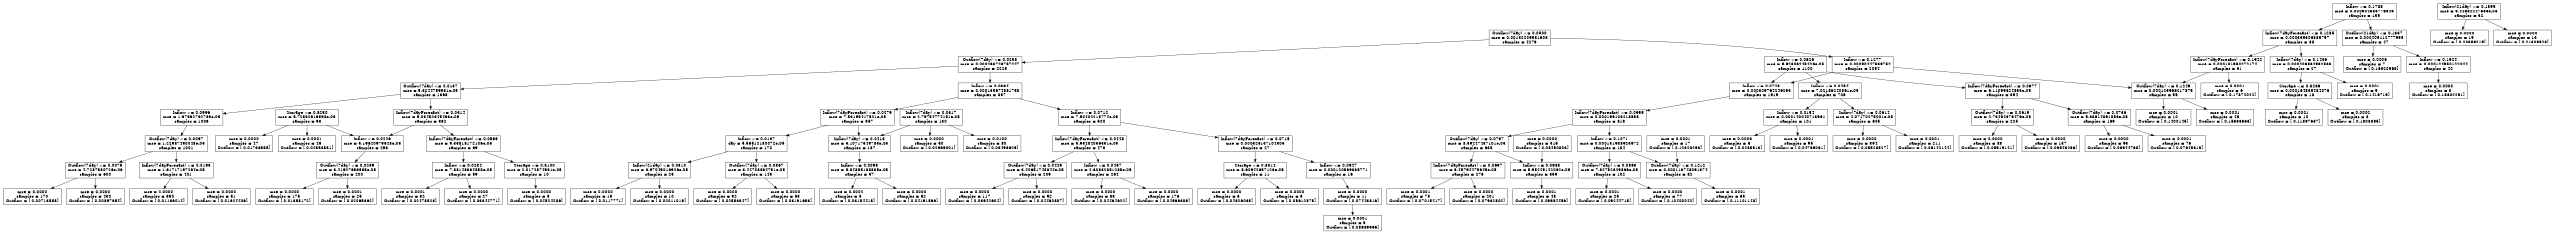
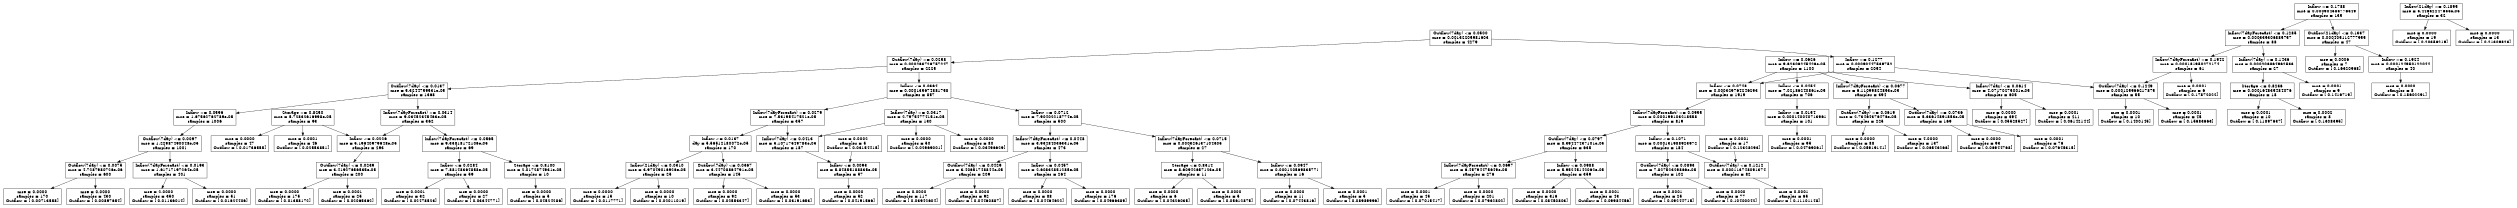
(1846, 103) -> (1897, 81)
(992, 144) -> (979, 144)
(1737, 144) -> none
(2051, 144) -> (1923, 144)
(1542, 155) -> (1560, 182)
(855, 182) -> (851, 155)
(1416, 197) -> (1416, 197)
(1353, 208) -> (1320, 183)
